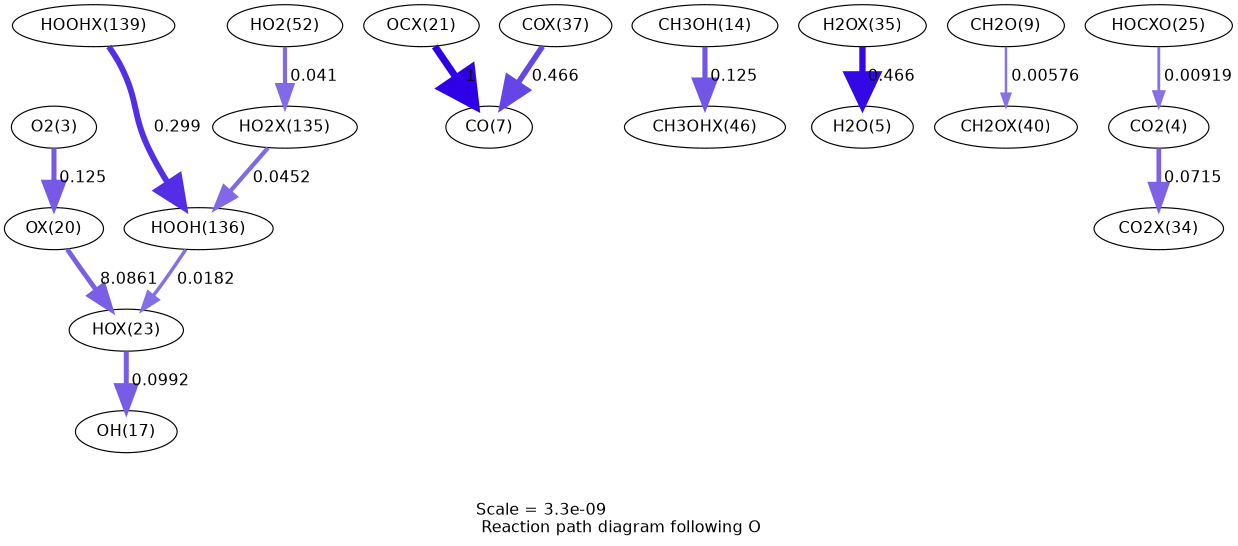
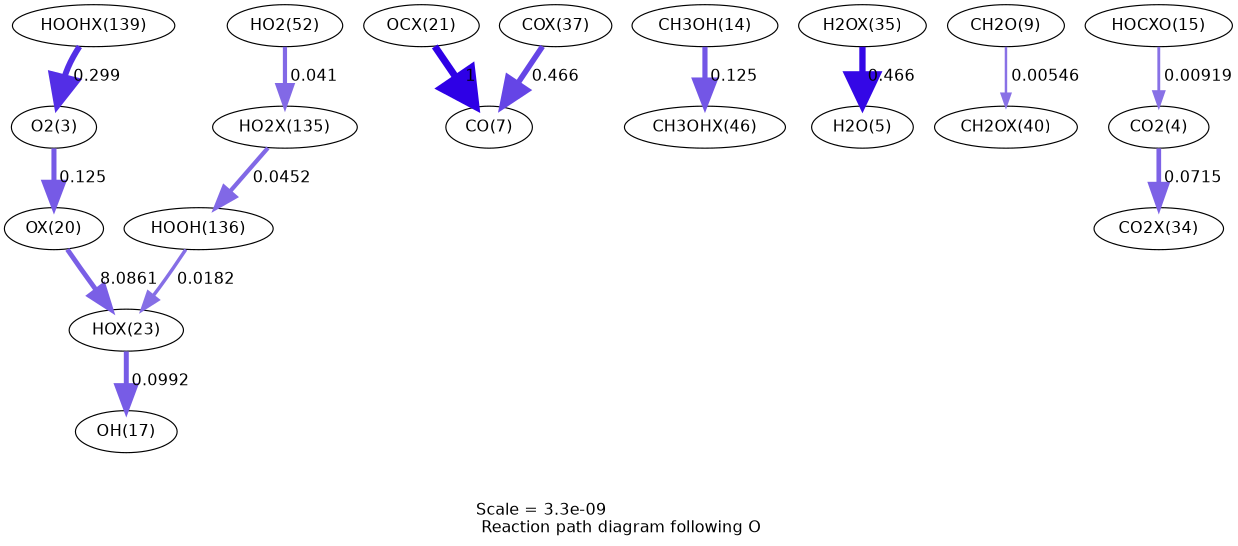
(1159, 26) -> (1159, 26)
(1043, 76) -> (1043, 76)
(137, 115) -> (71, 61)
